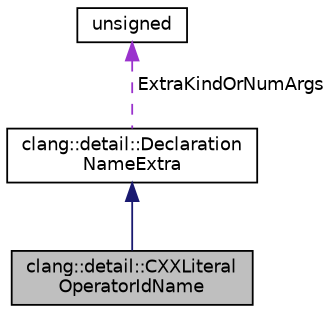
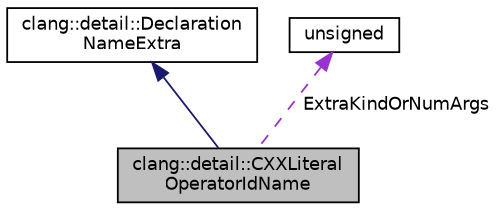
(132, 95) -> (289, 108)
